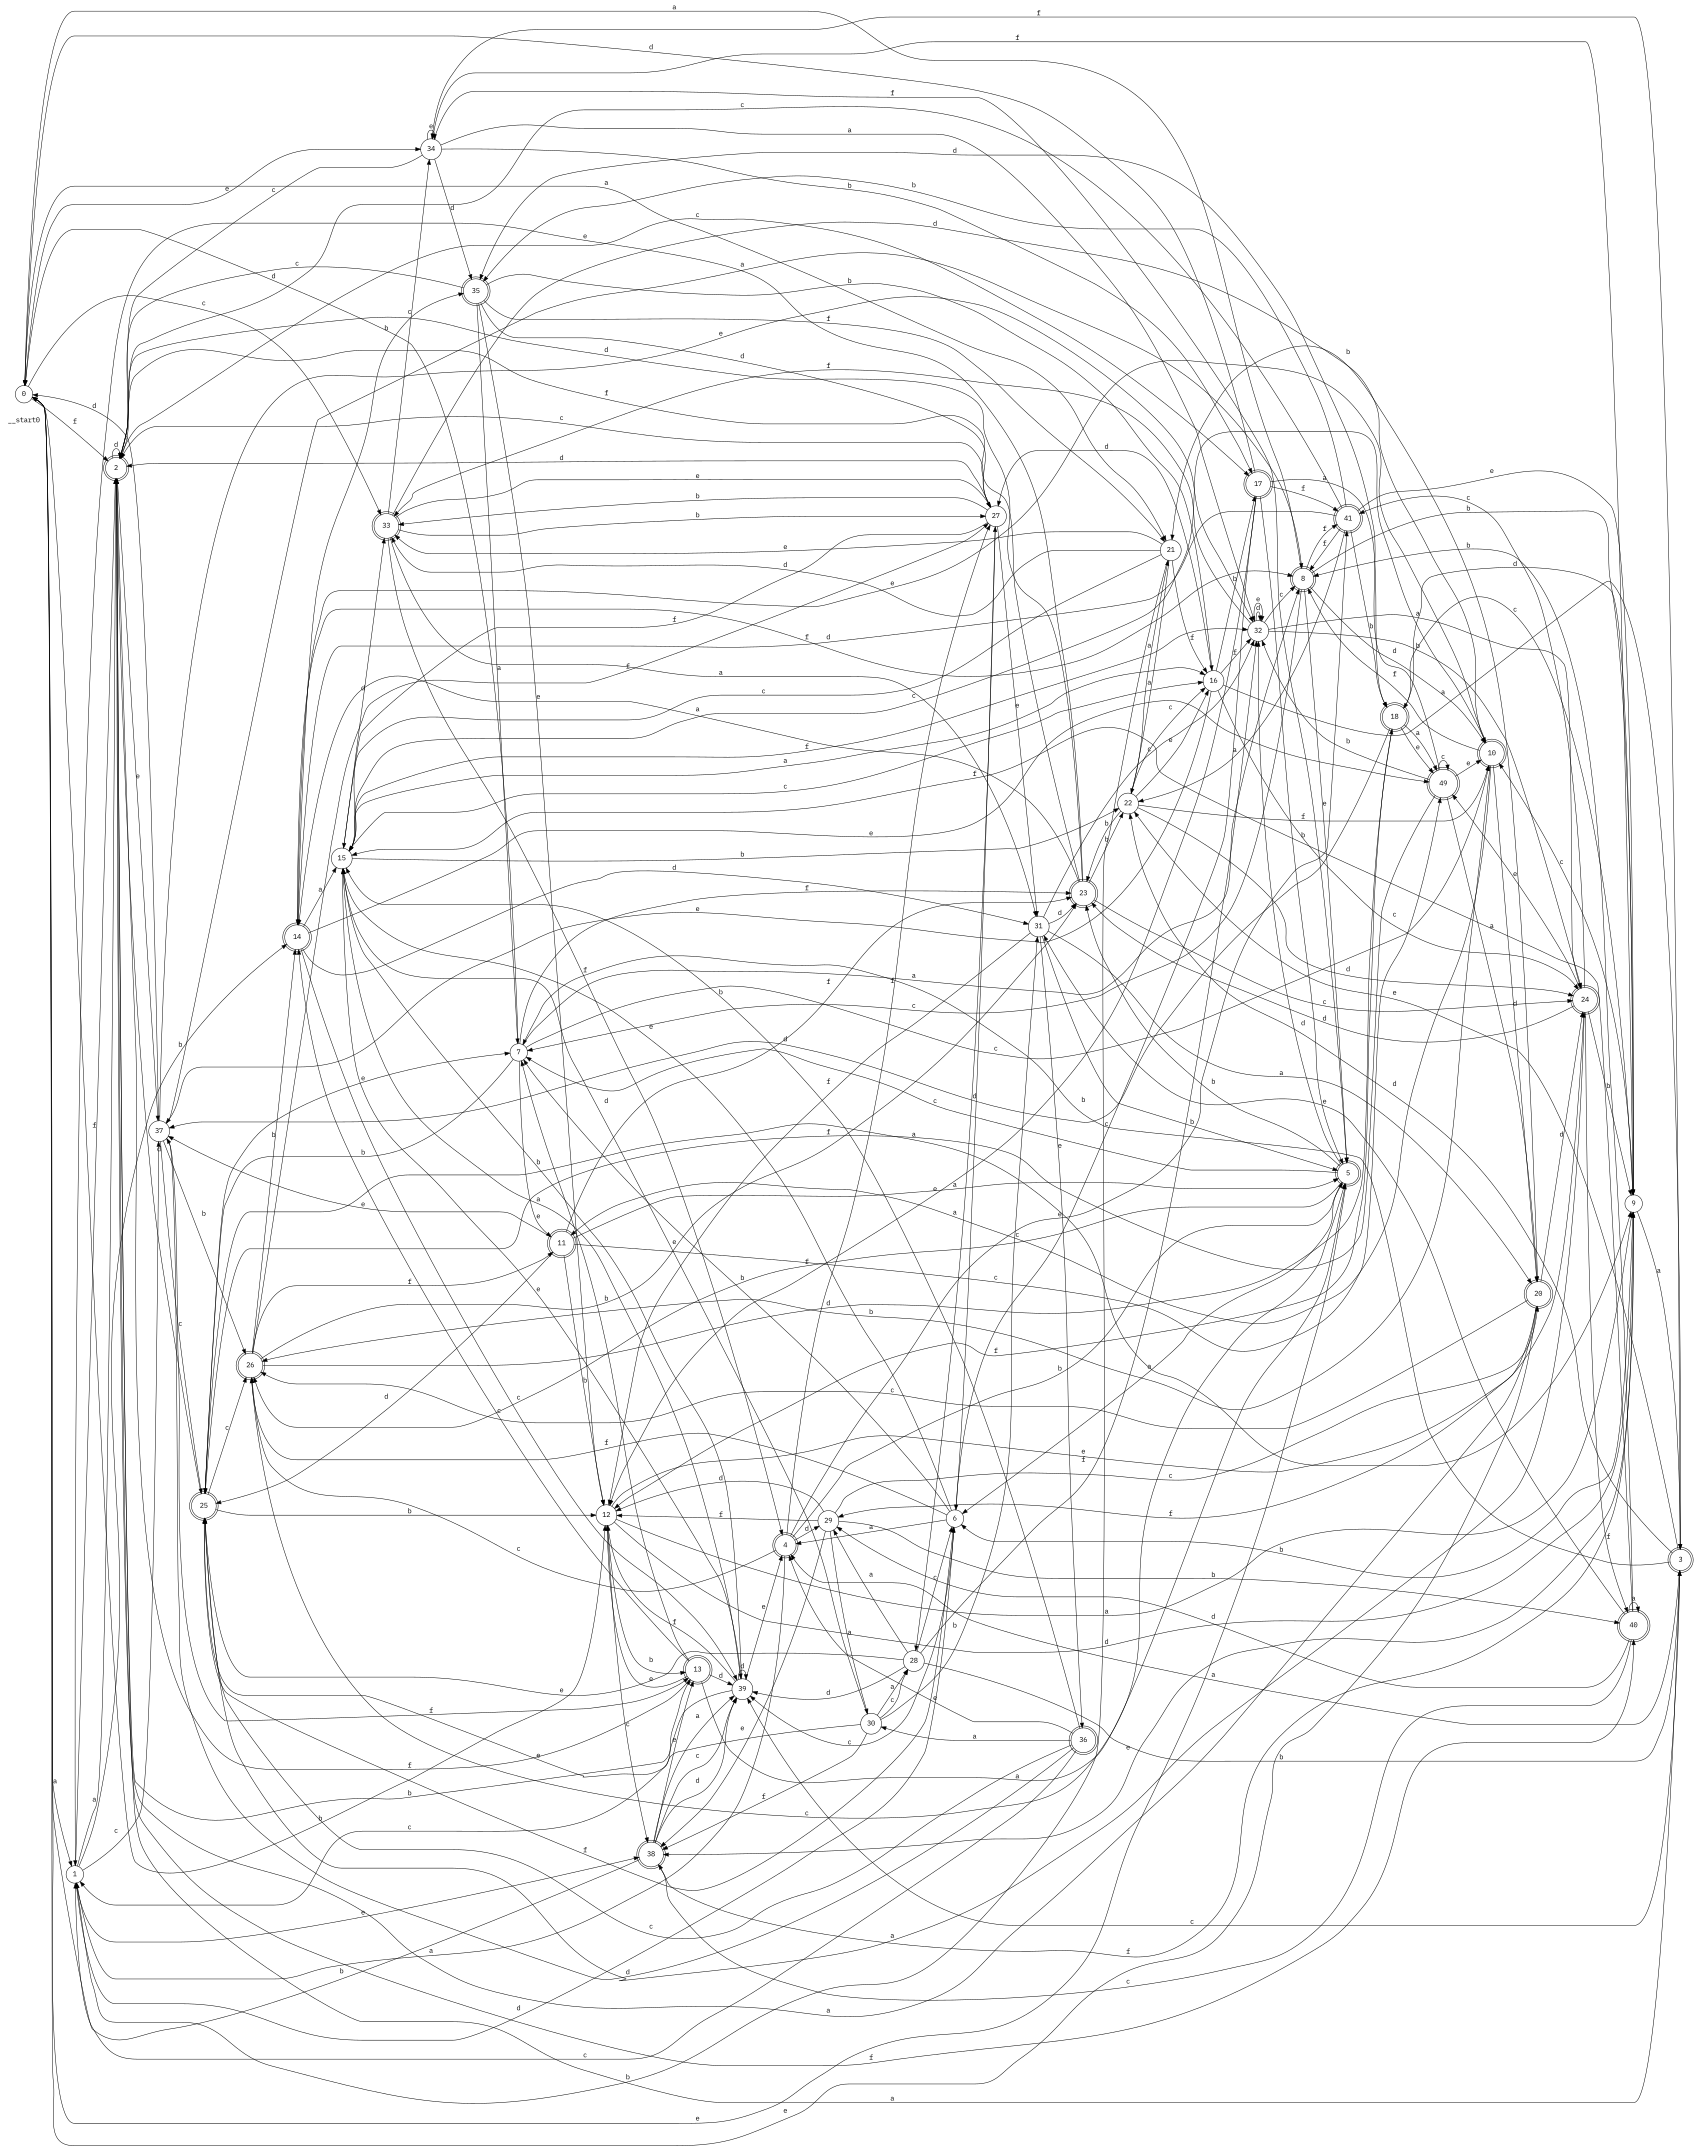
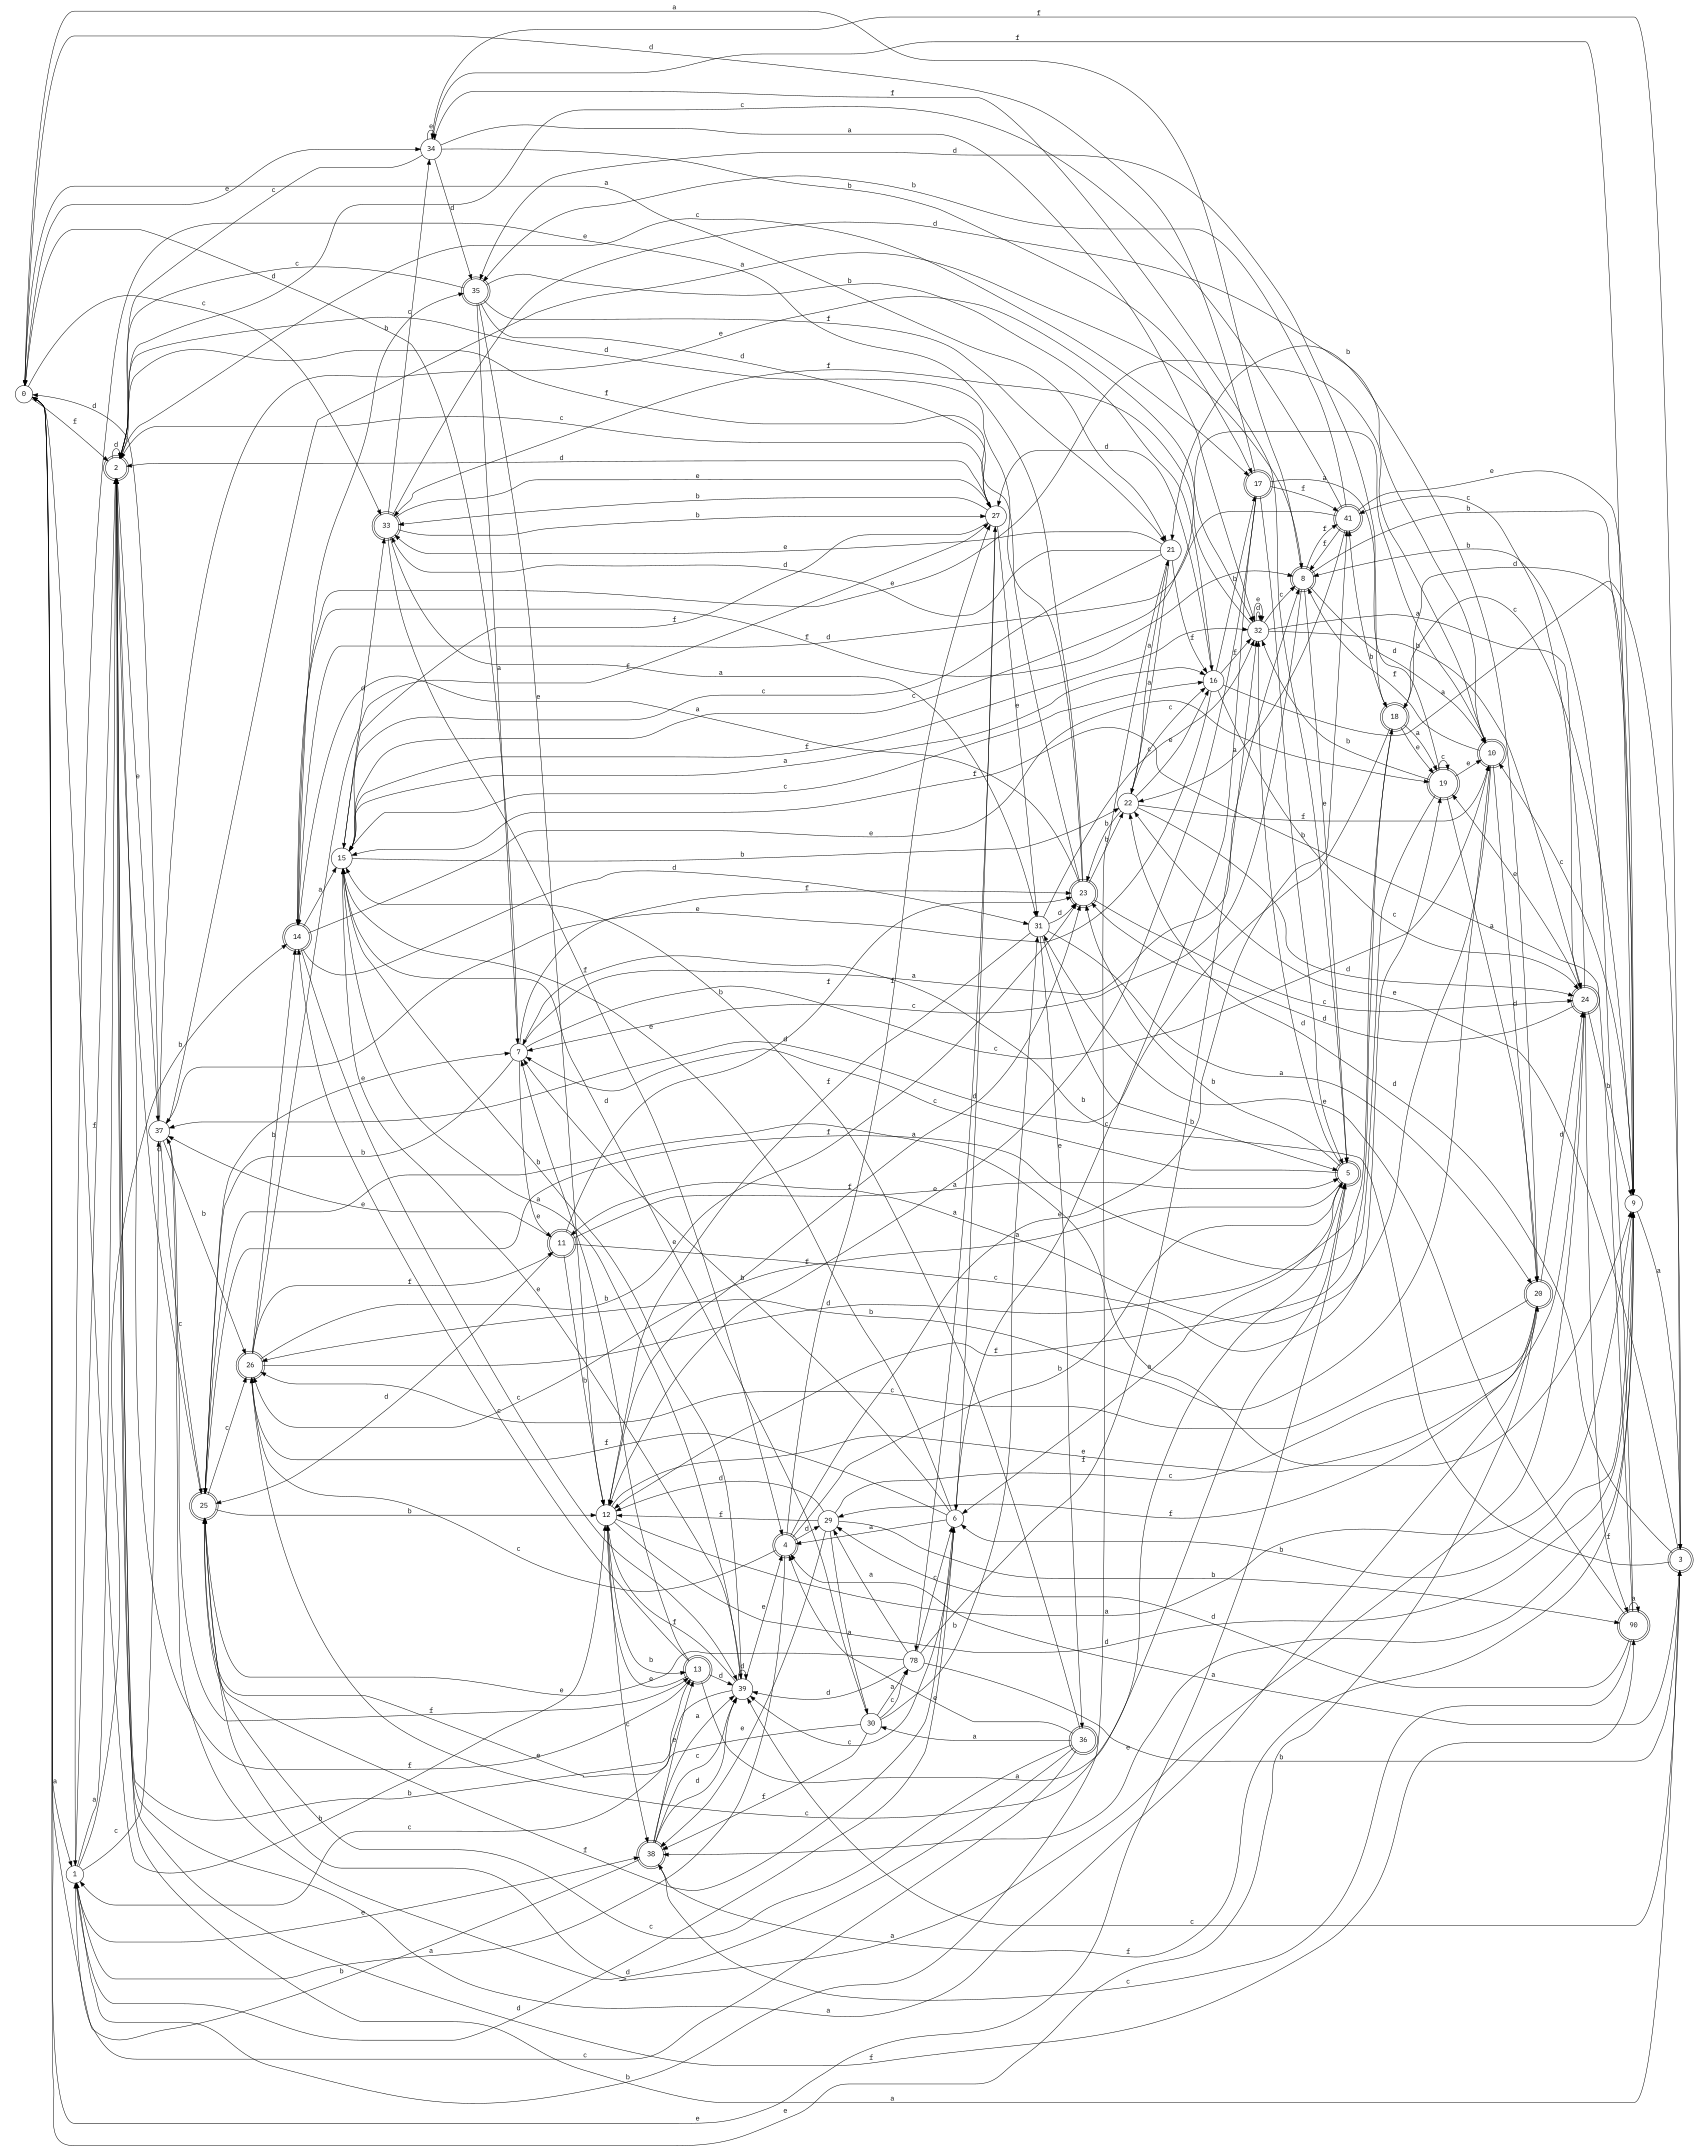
(24, 420) -> none
(1366, 613) -> (1362, 623)
(1443, 784) -> (1443, 784)
none -> (836, 1203)
(1017, 1235) -> (1017, 1235)
(1634, 1626) -> (1634, 1626)
(914, 1661) -> (914, 1661)
